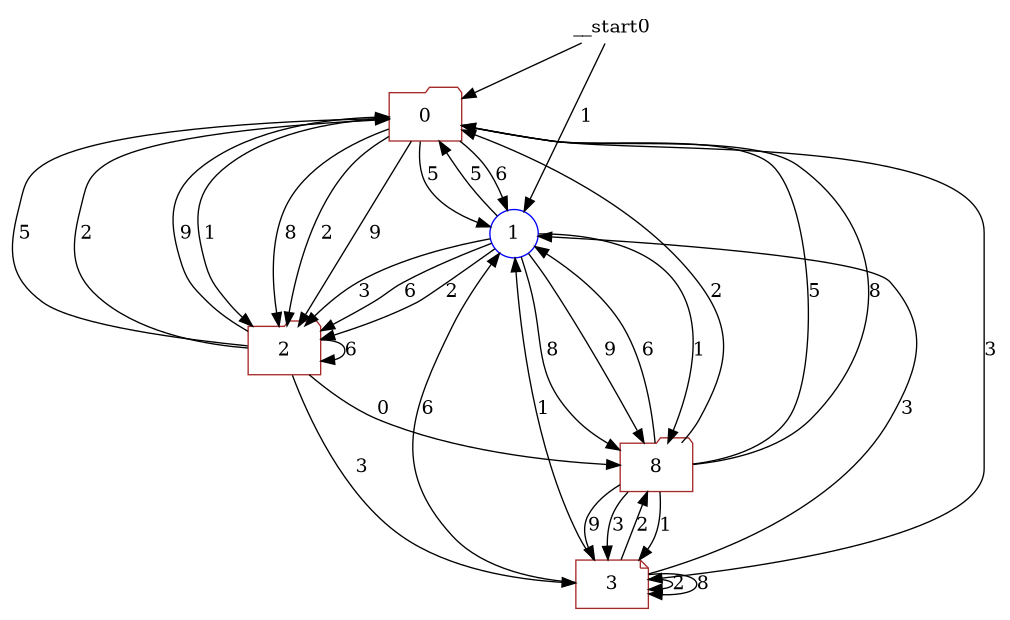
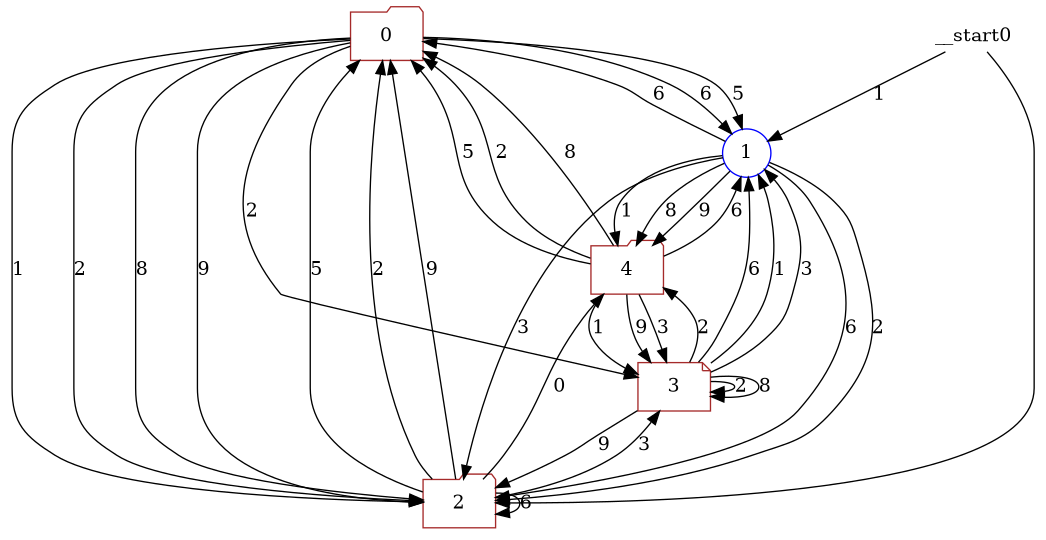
(528, 68) -> (959, 455)
(476, 175) -> (659, 95)
(991, 351) -> (252, 212)
none -> (575, 450)
(656, 467) -> (627, 270)
